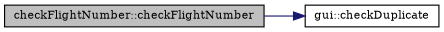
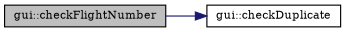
(134, 16) -> (85, 16)
